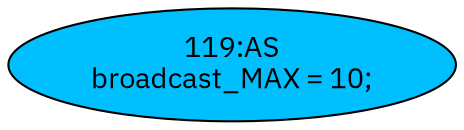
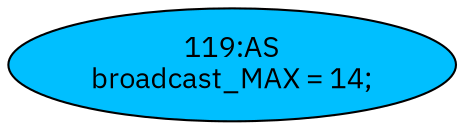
(232, 65) -> (232, 65)
